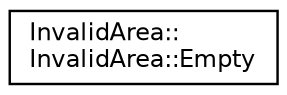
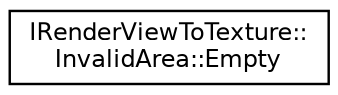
(144, 47) -> (169, 47)
